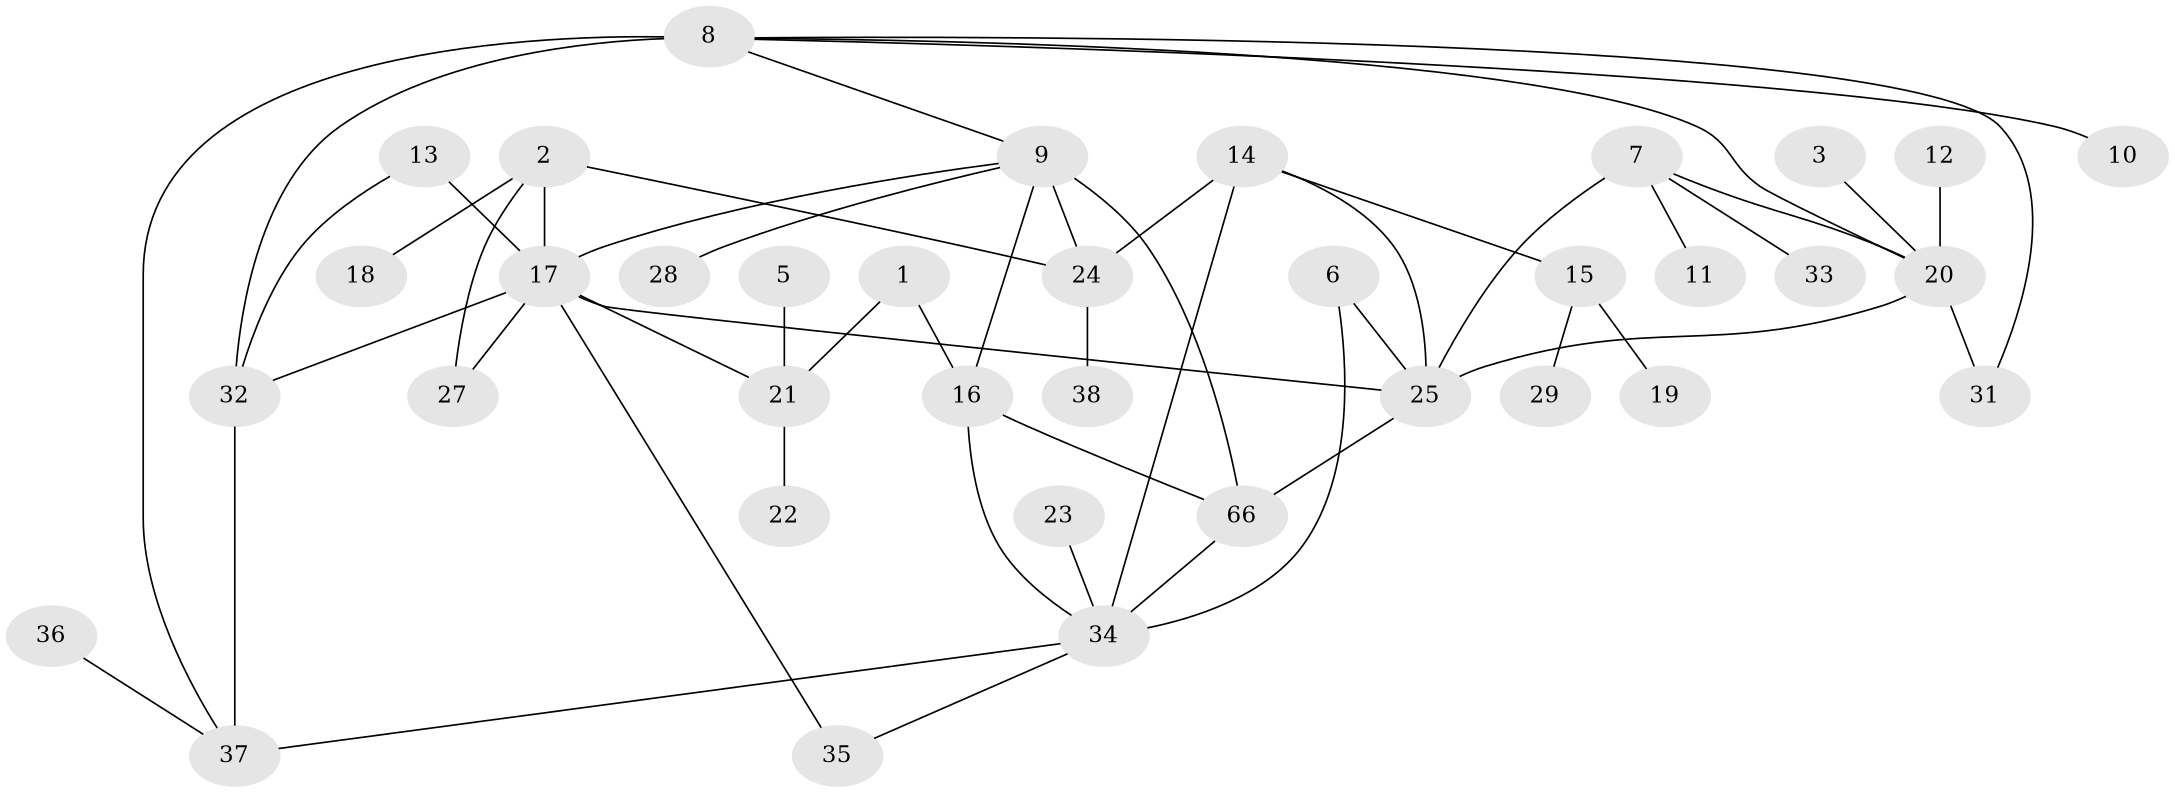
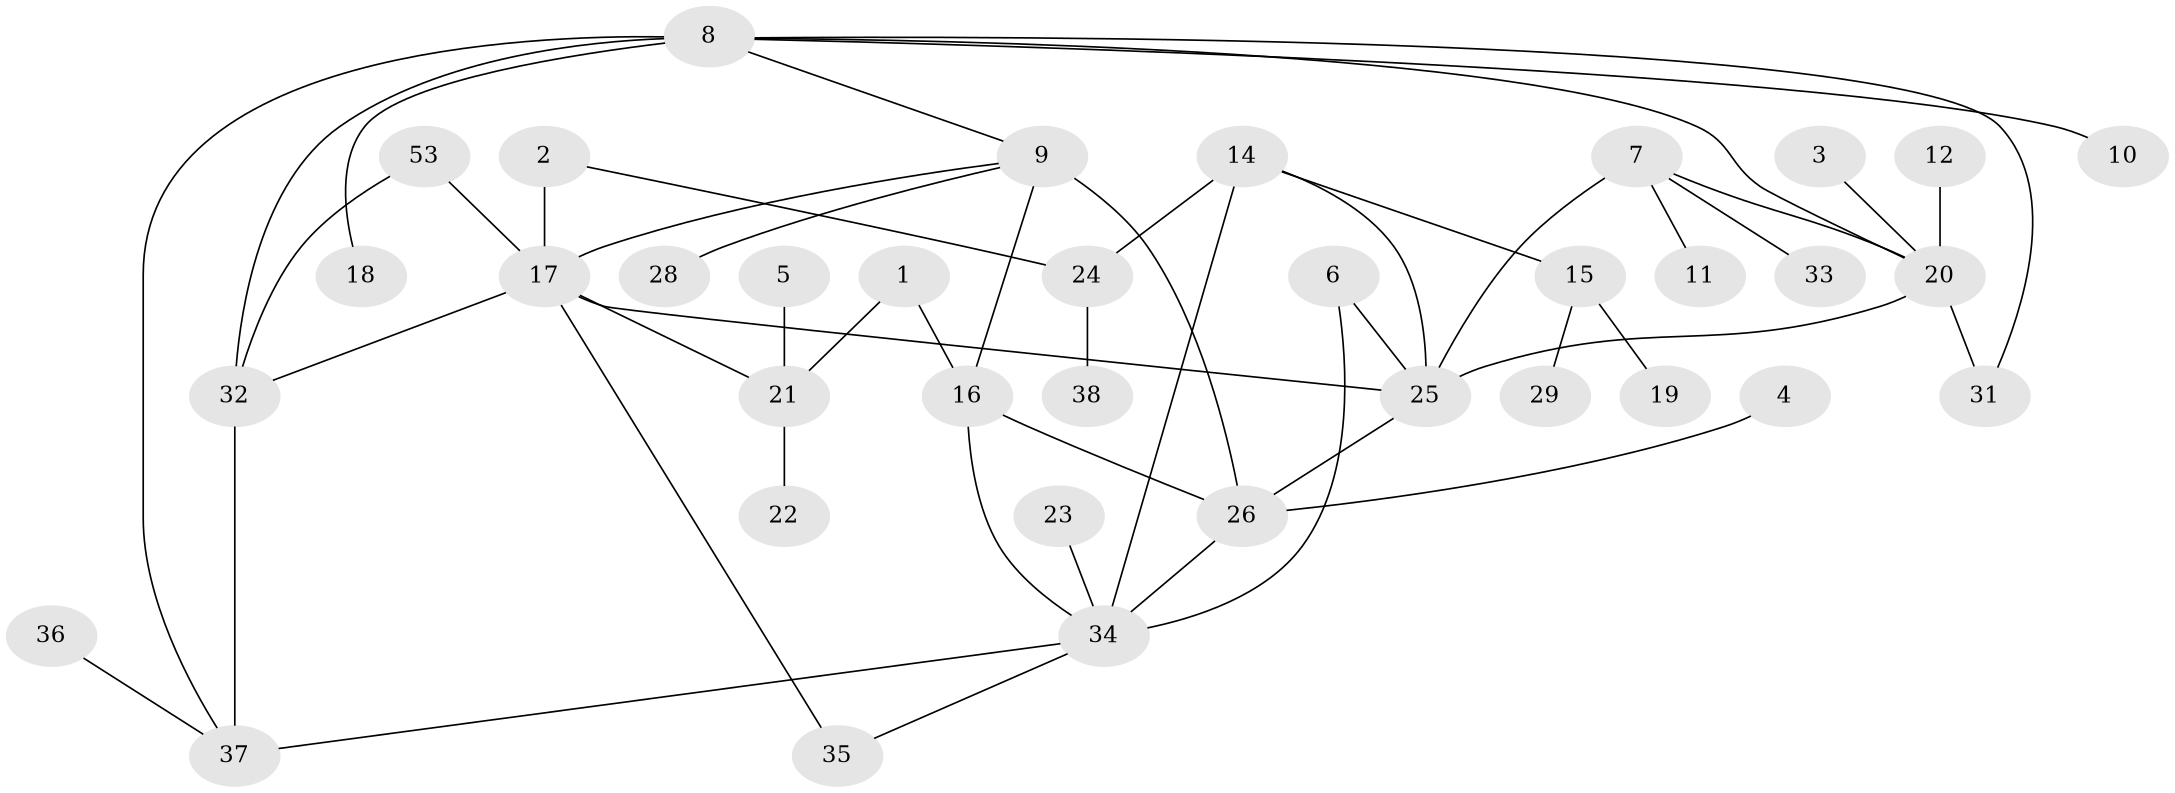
(425, 157) -> (425, 157)
(1065, 216) -> none
(453, 217) -> (470, 78)
(453, 396) -> none
none -> (1785, 396)
(1242, 516) -> (1242, 516)
